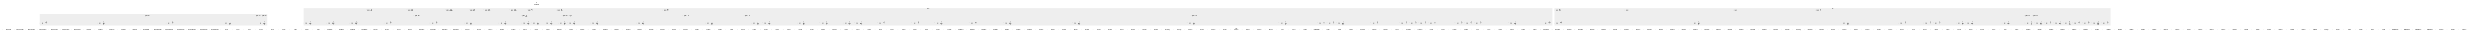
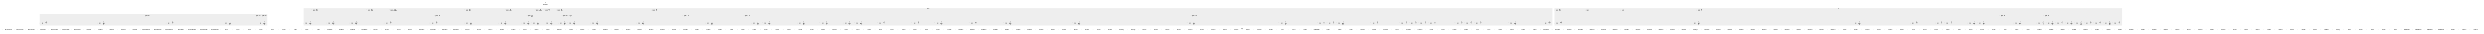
none -> (1833, 30)
